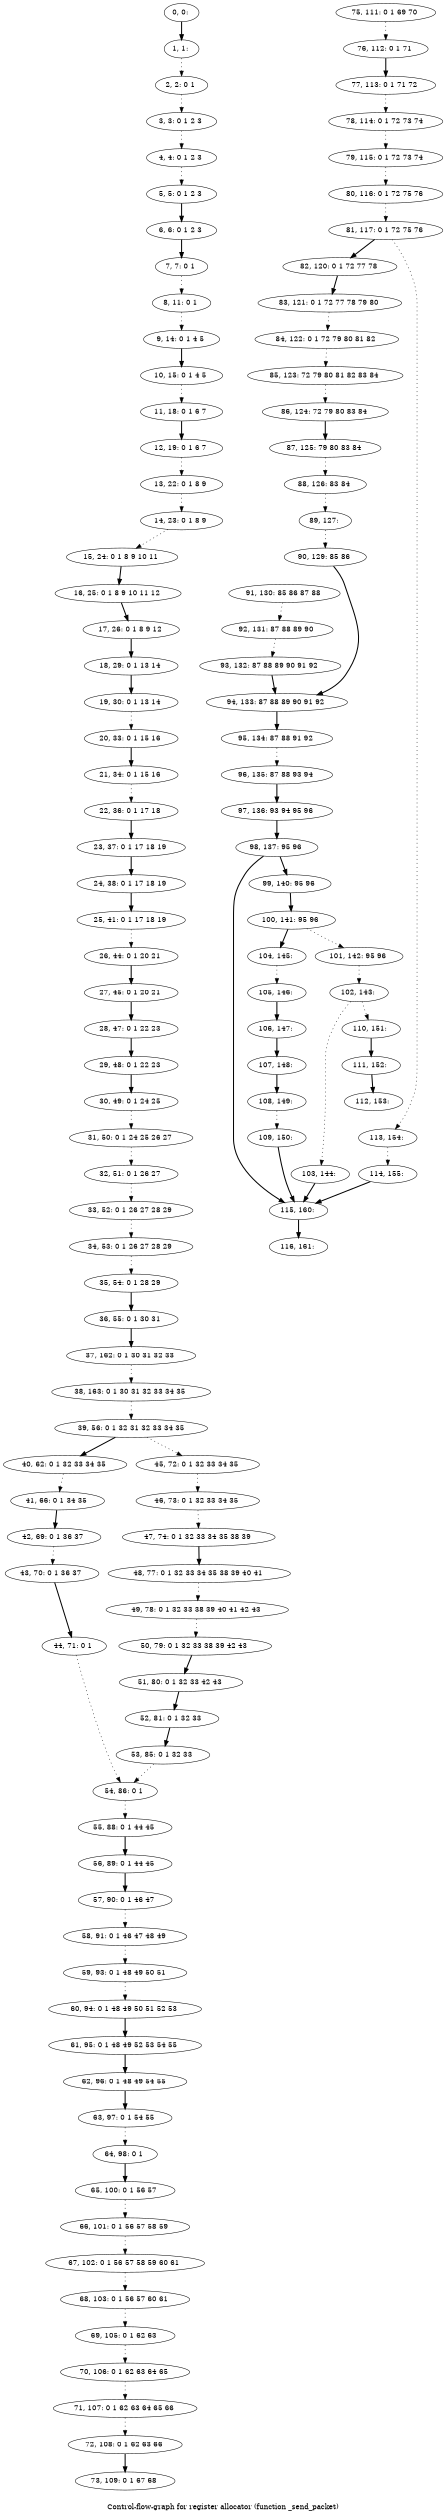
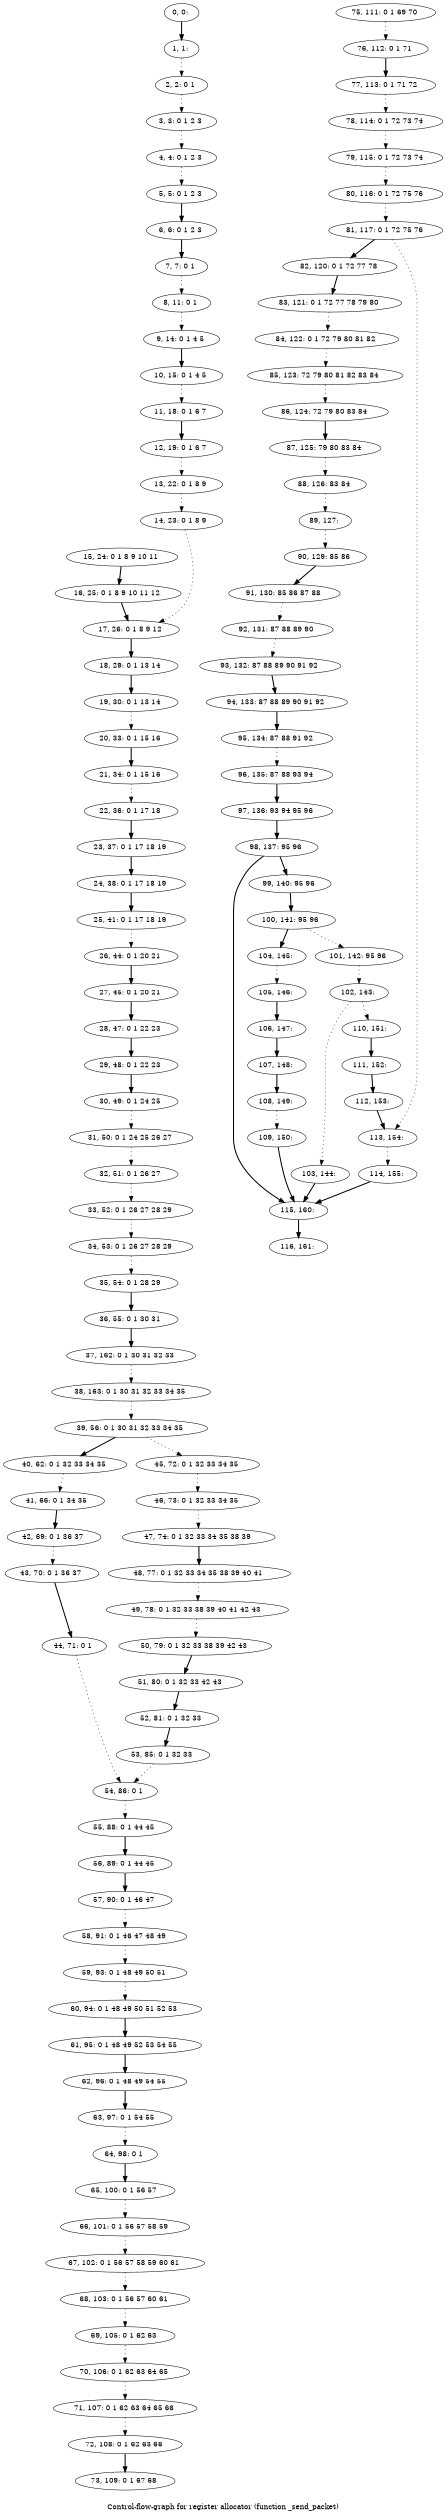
(154, 538) -> (193, 581)
(358, 634) -> (307, 573)
none -> (380, 1117)
(131, 1428) -> (131, 1428)
